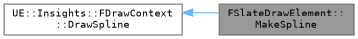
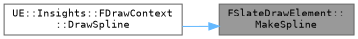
(206, 13) -> (196, 26)
